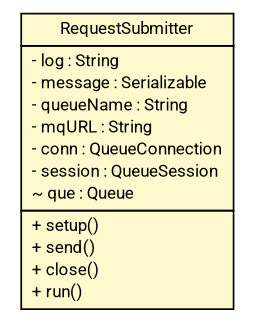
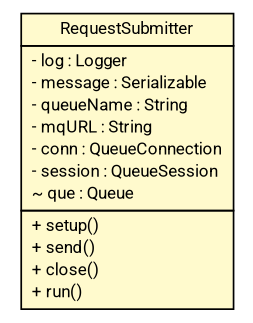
(76, 61) -> (80, 61)
